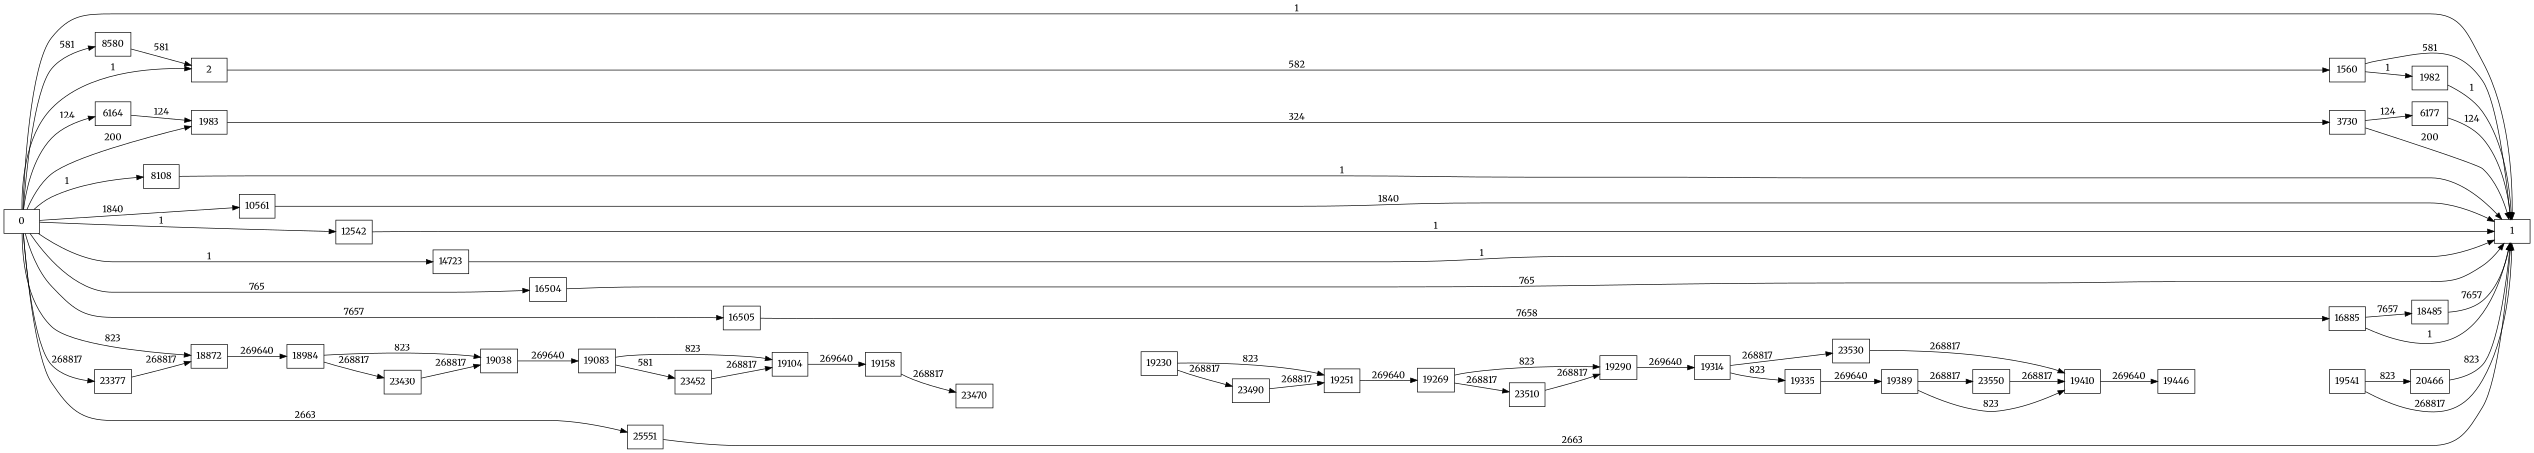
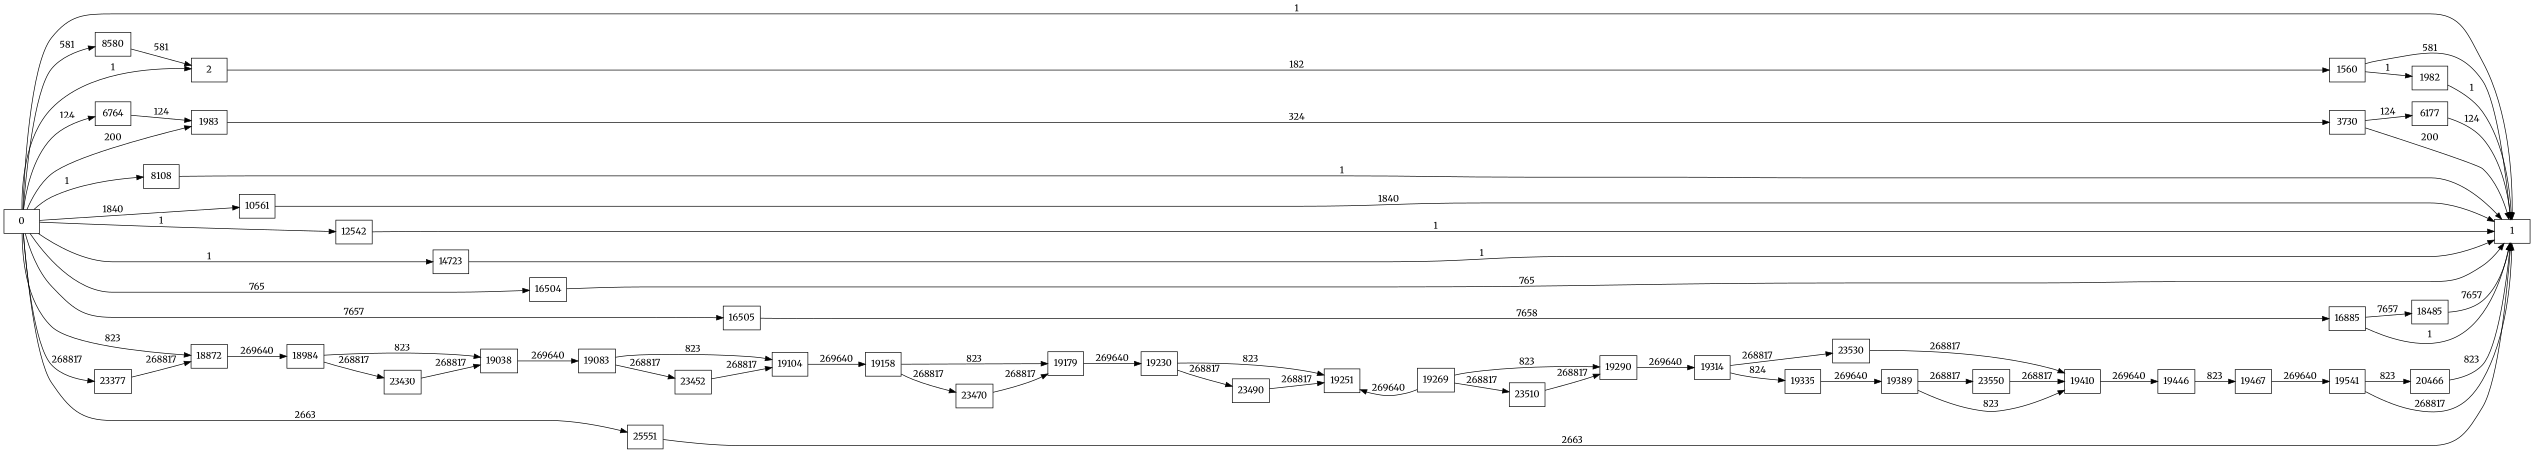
(1297, 65) -> (1297, 65)
(113, 114) -> (113, 114)
(645, 363) -> (645, 363)
none -> (1066, 364)
(1758, 371) -> (1758, 371)
(1385, 380) -> (1392, 396)
none -> (2253, 381)
